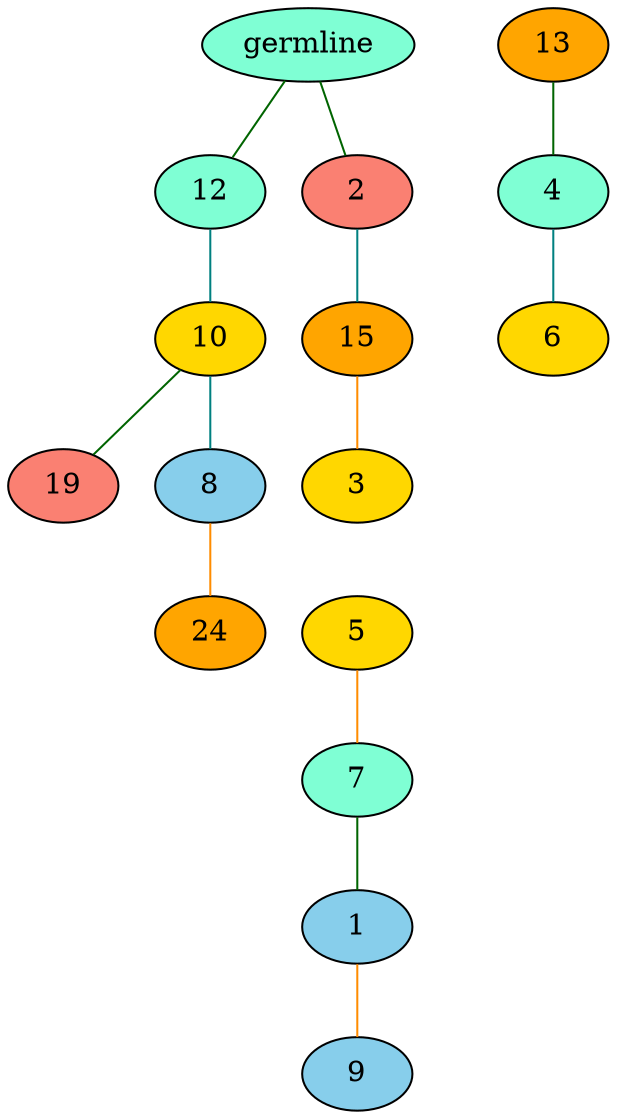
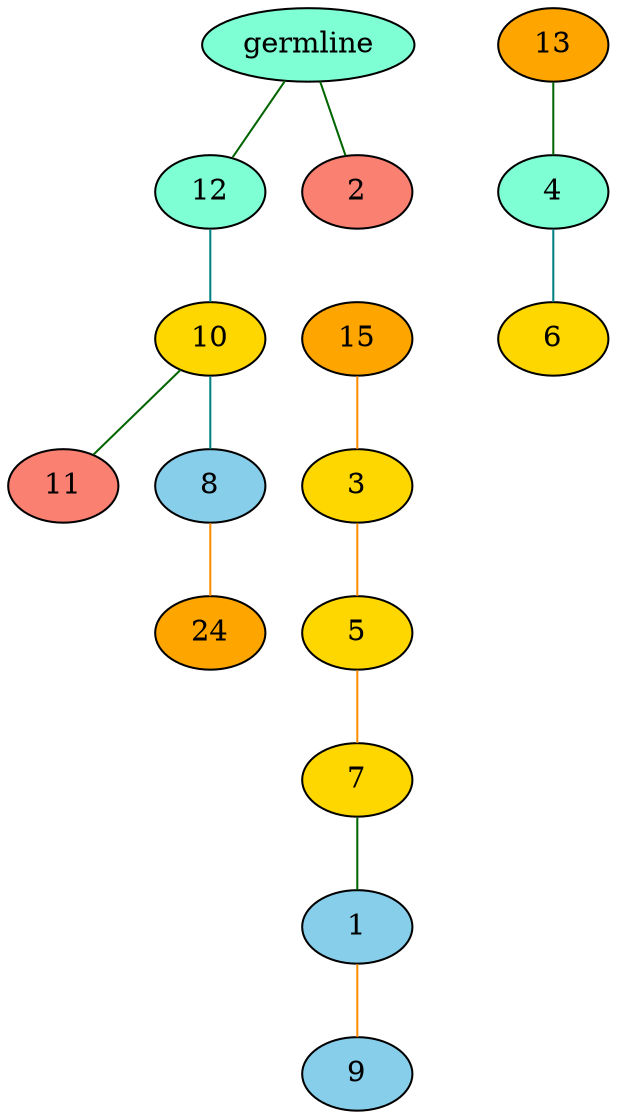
(357, 266) -> none
(63, 486) -> (63, 486)
none -> (357, 560)
(357, 780) -> (357, 780)
